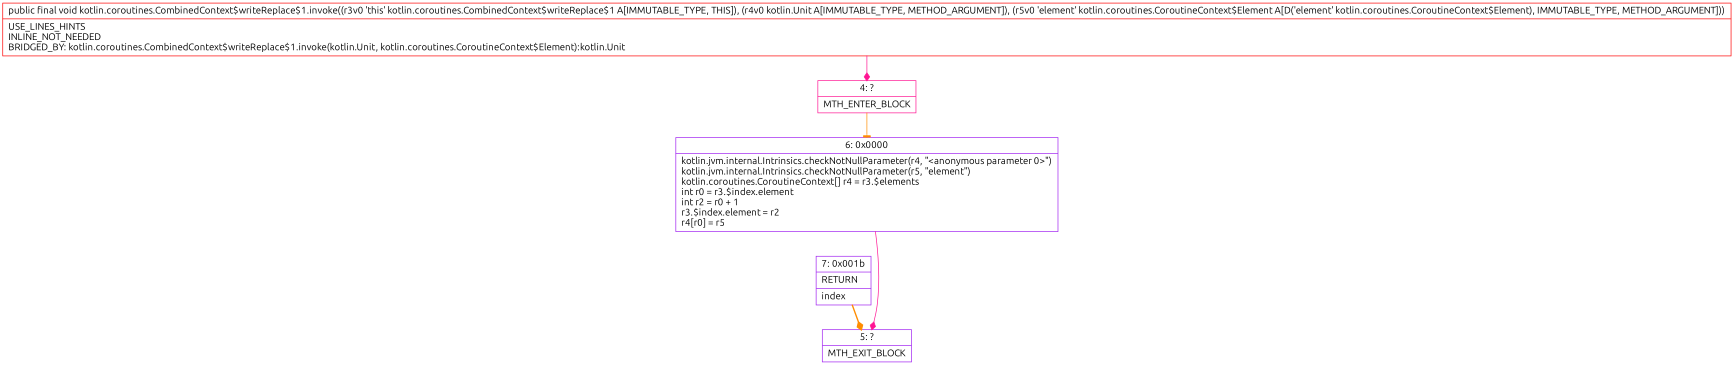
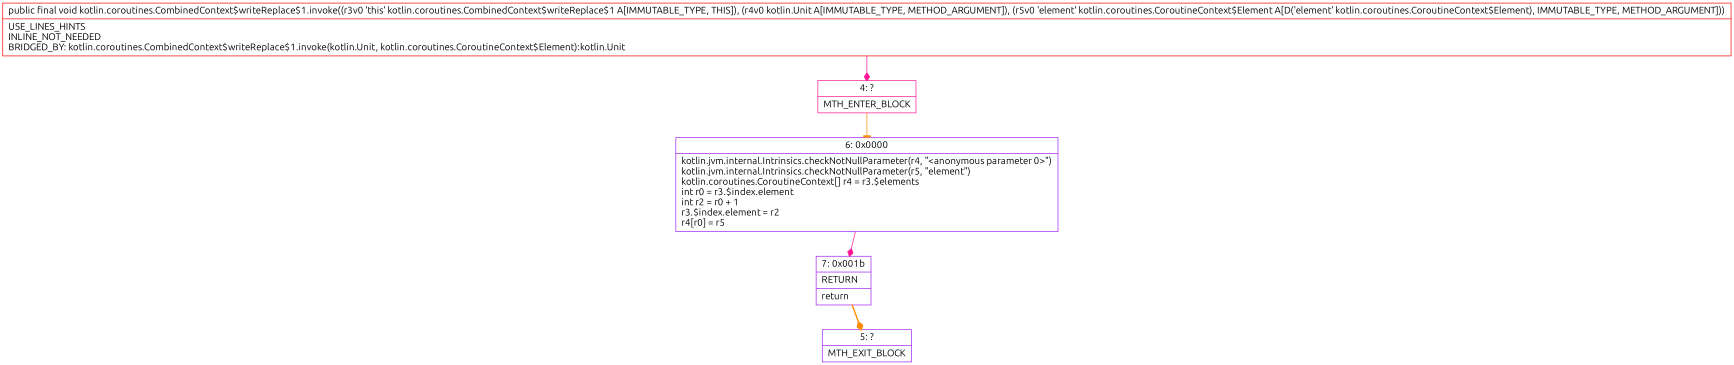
(879, 277) -> (853, 240)
(834, 296) -> (835, 296)
